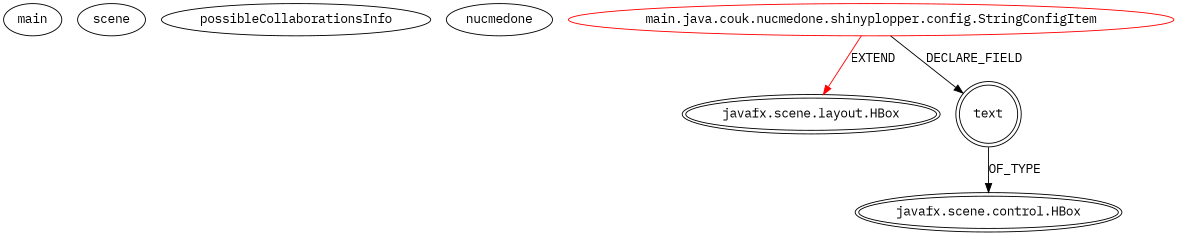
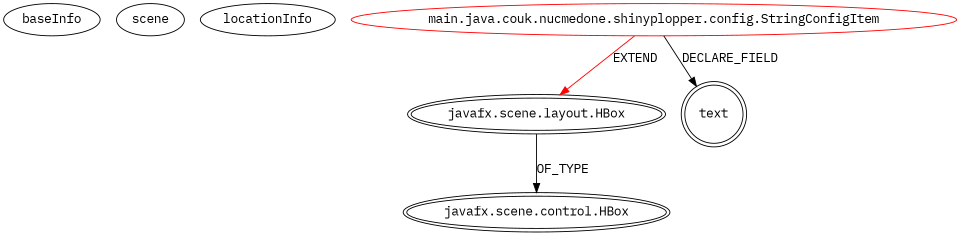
(33, 20) -> (52, 20)
(296, 20) -> none
(499, 20) -> (268, 20)
(989, 165) -> (537, 159)
